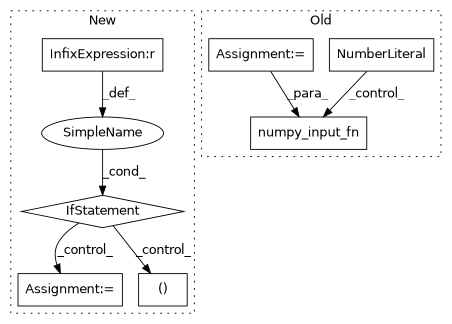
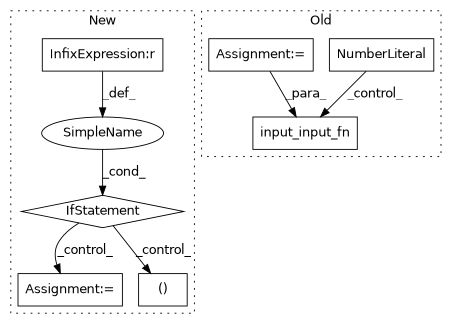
(309, 133) -> (305, 133)
